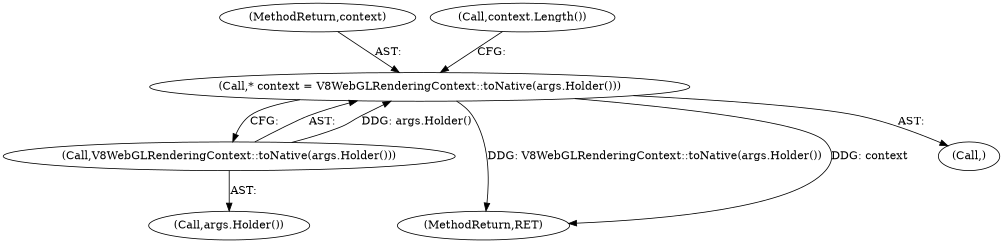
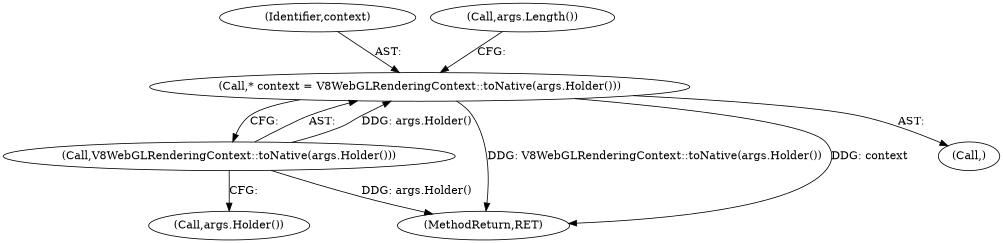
(318, 18) -> (318, 18)
(523, 18) -> (523, 18)
(246, 191) -> (246, 191)
none -> (347, 193)
